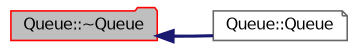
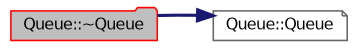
(193, 36) -> (177, 15)
